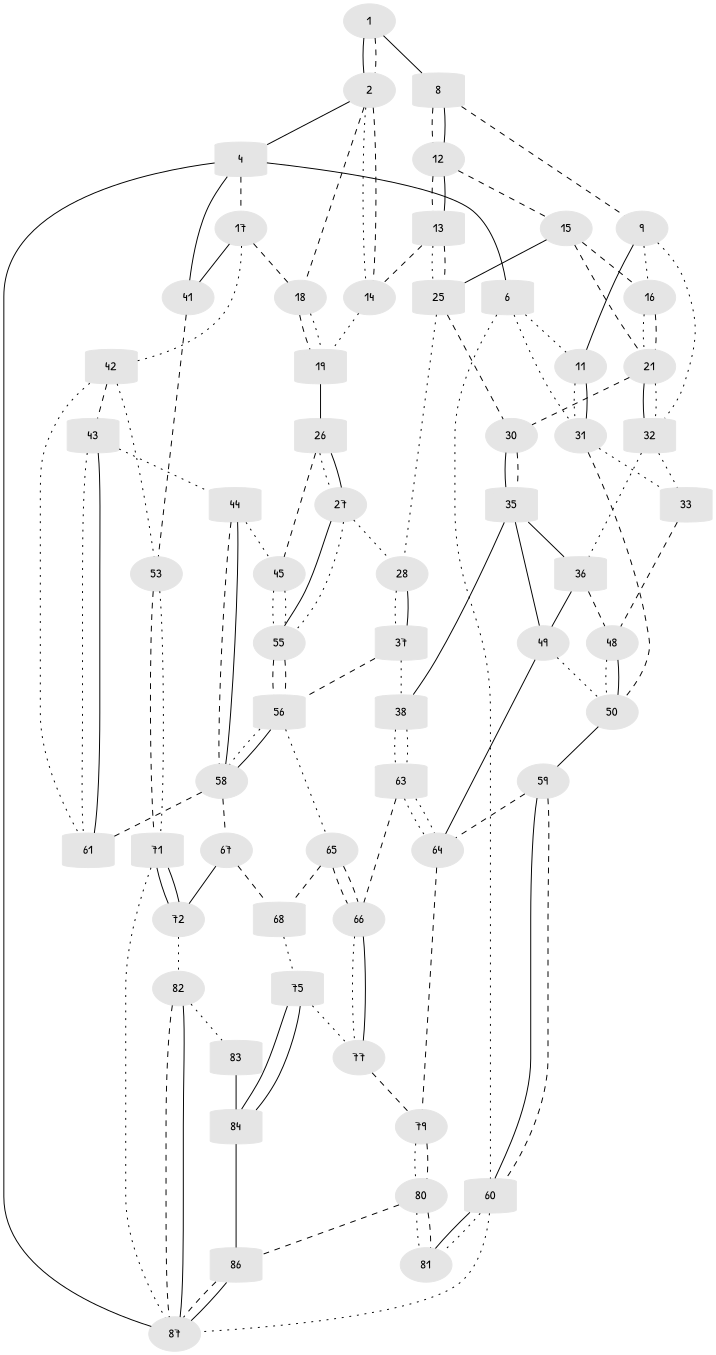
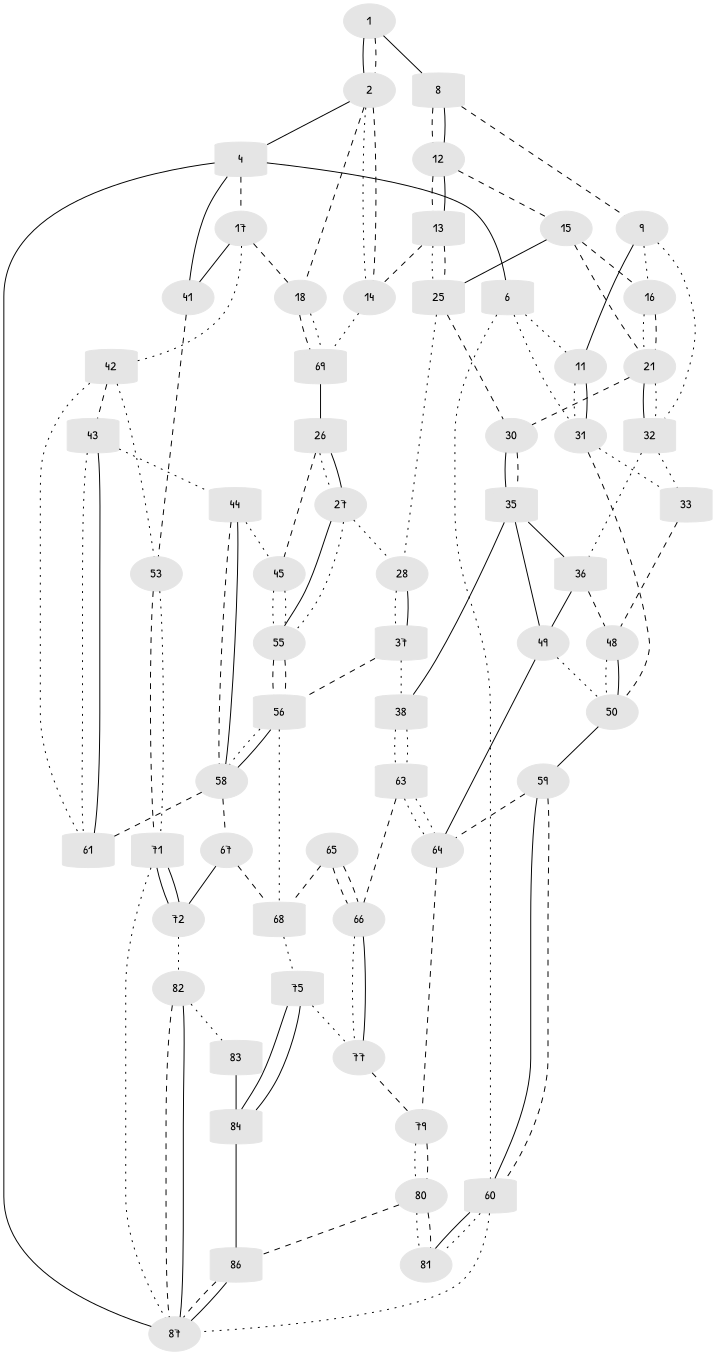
(321, 367) -> (321, 367)
(306, 781) -> (279, 816)
